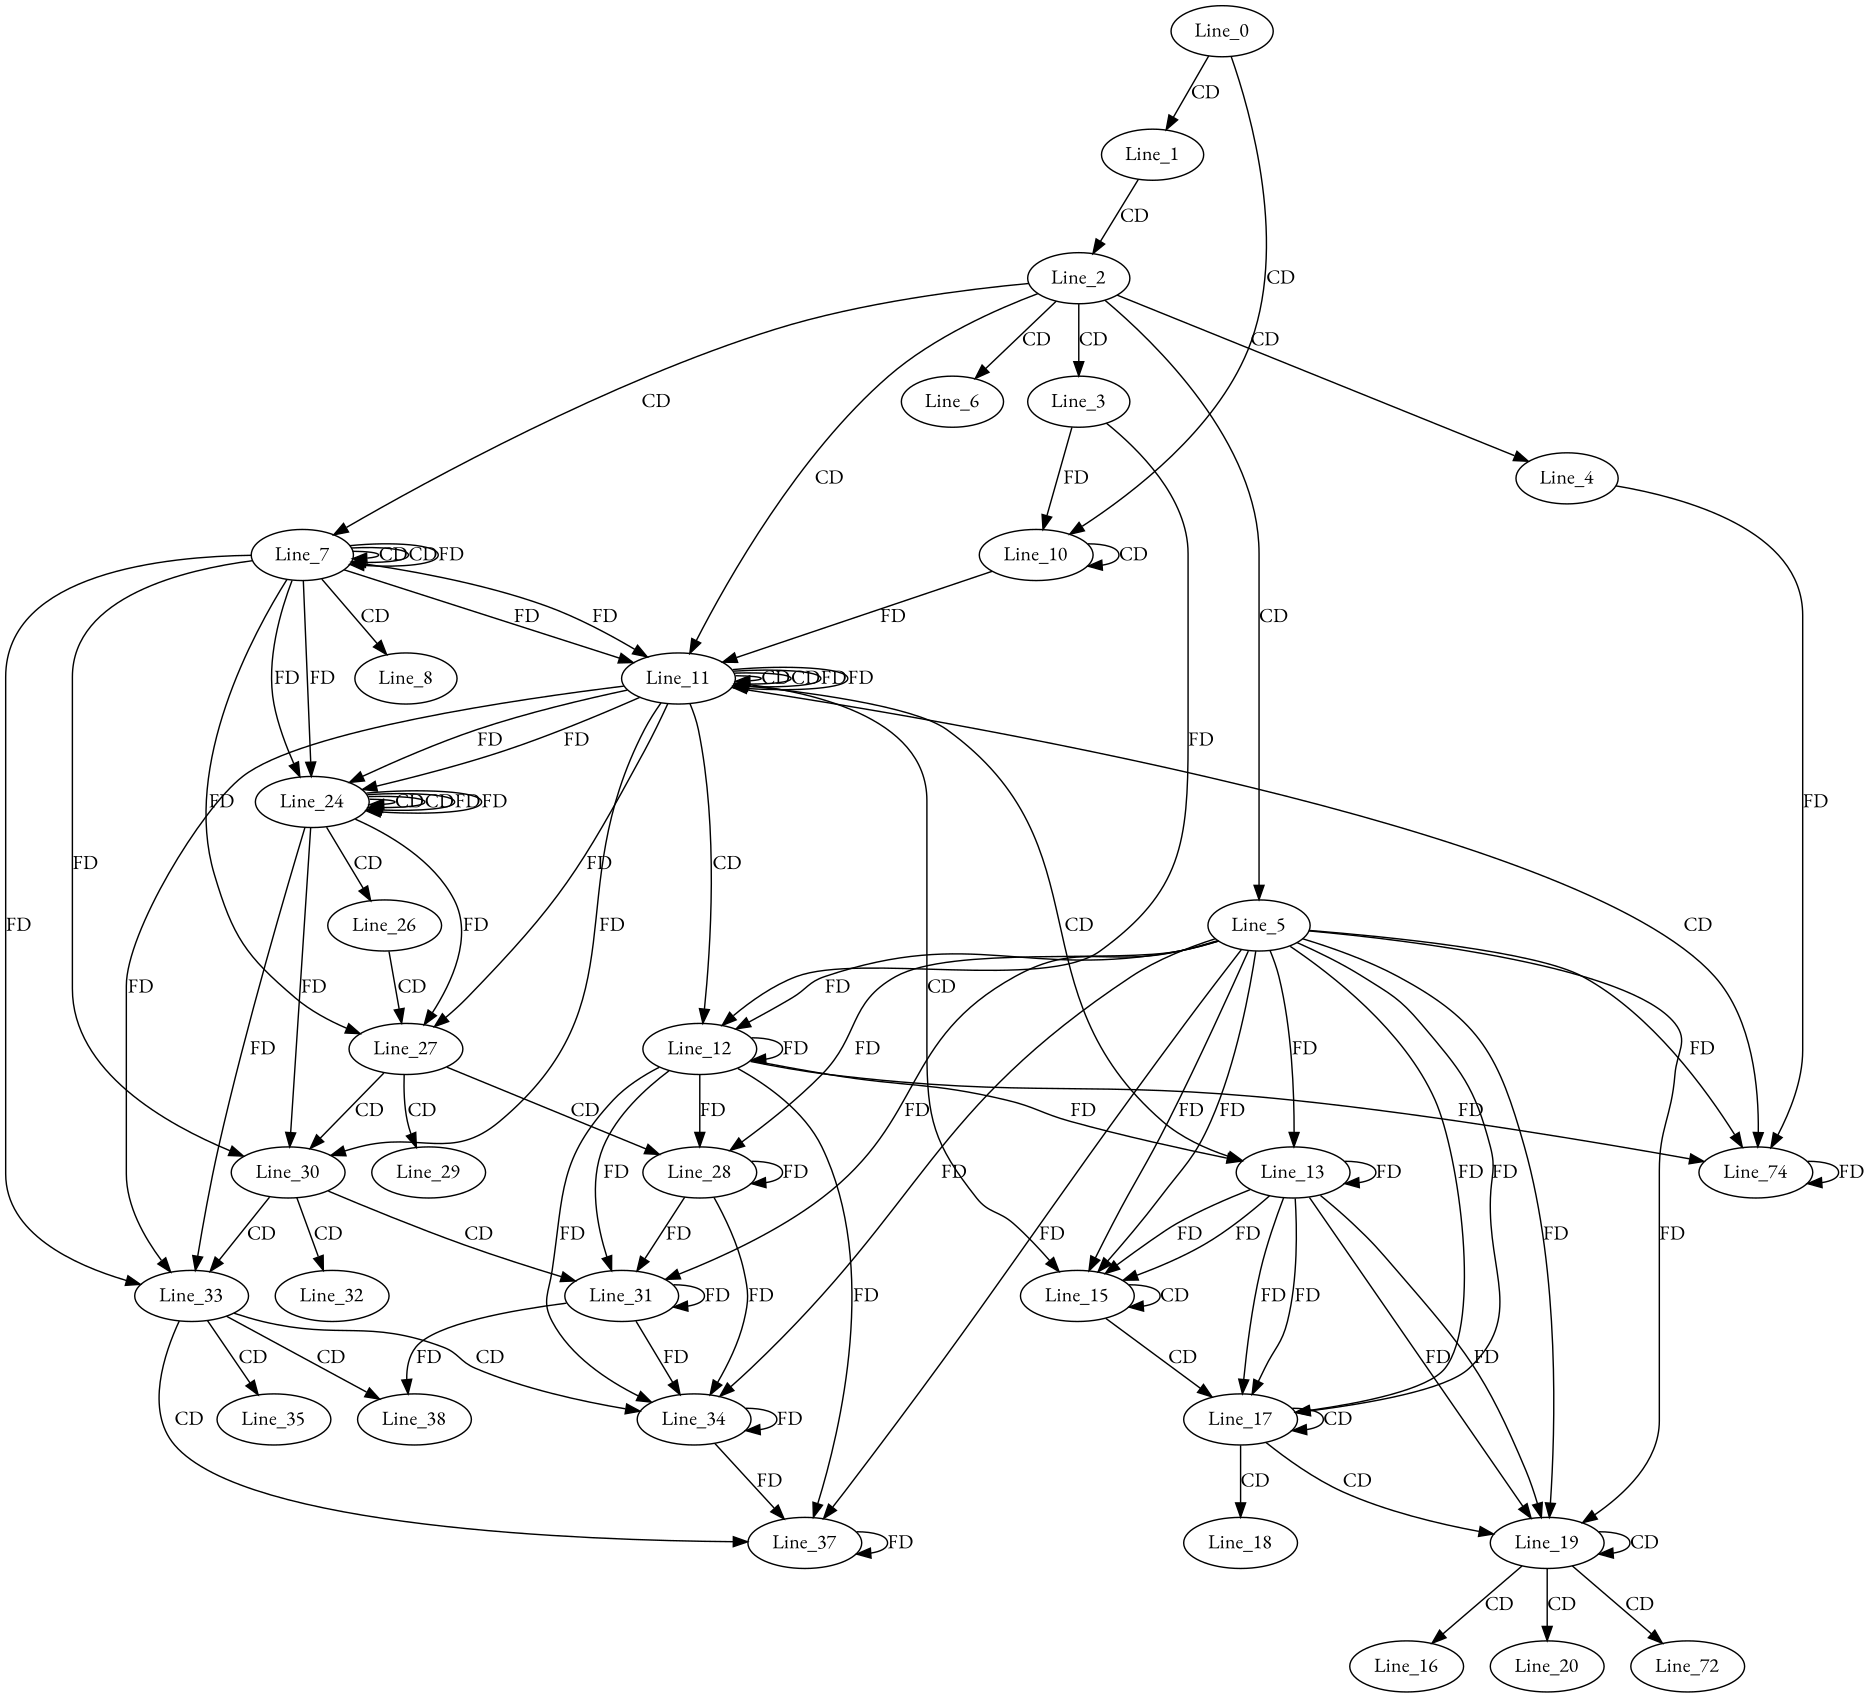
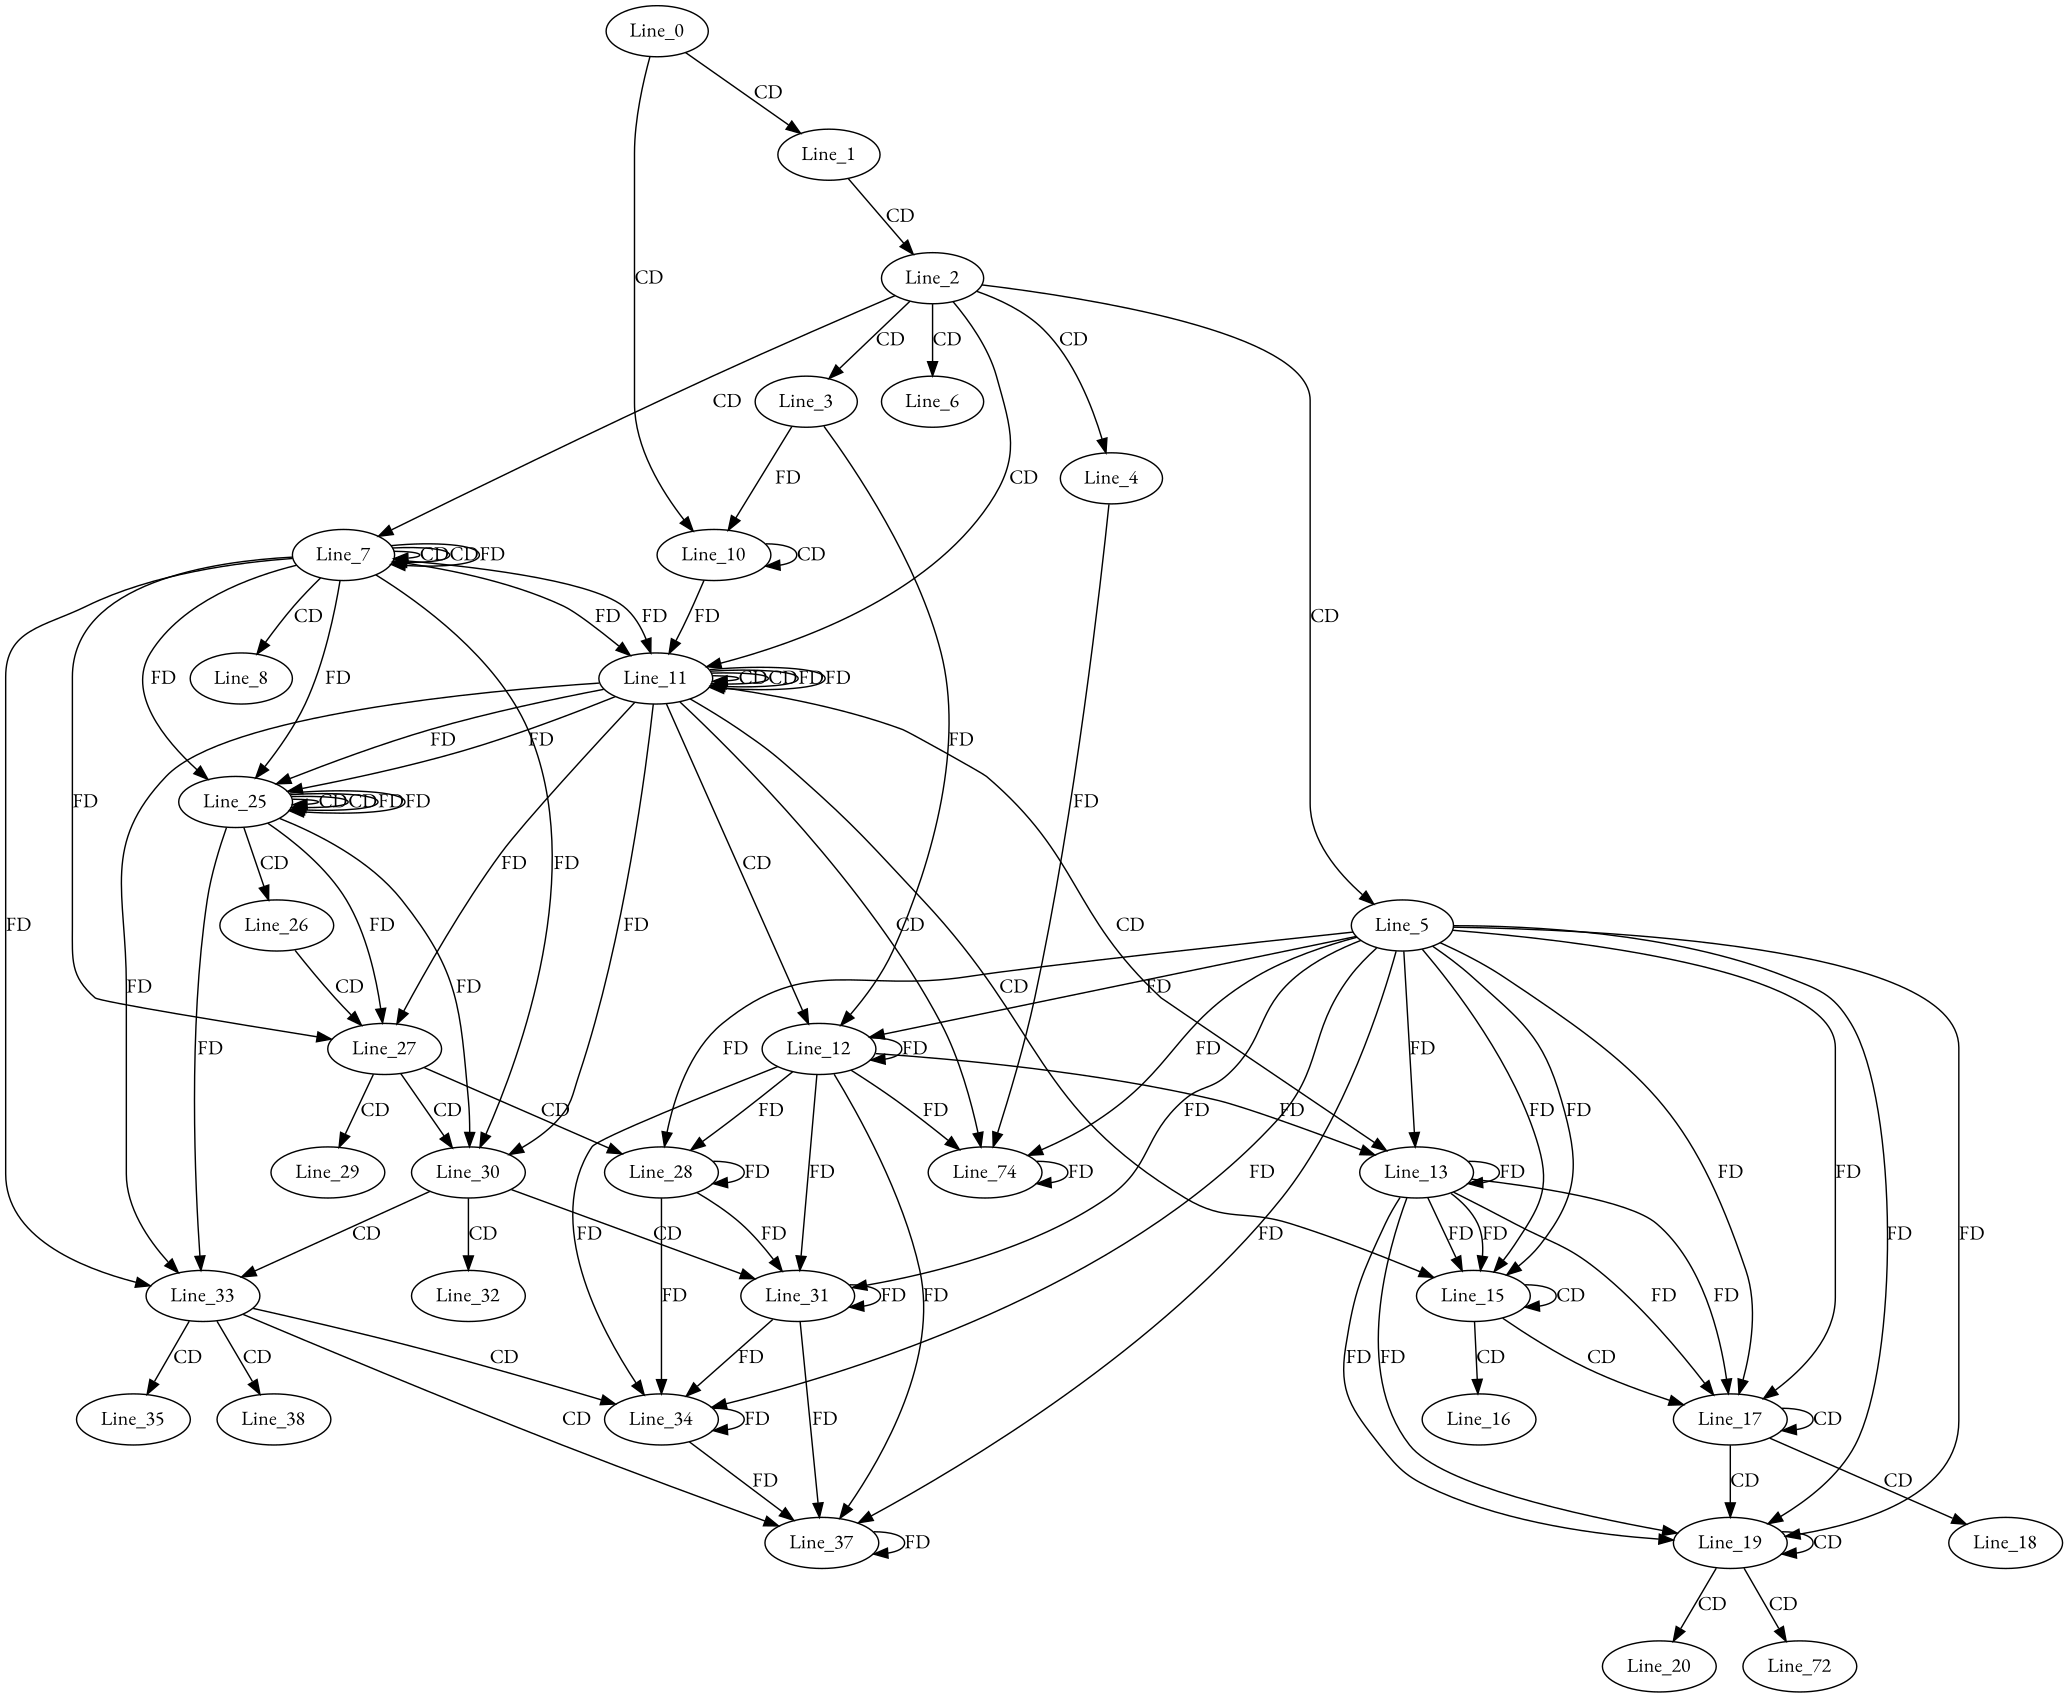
(312, 802) -> (236, 802)
(471, 1321) -> (809, 1412)
(1482, 1600) -> (1476, 1351)
